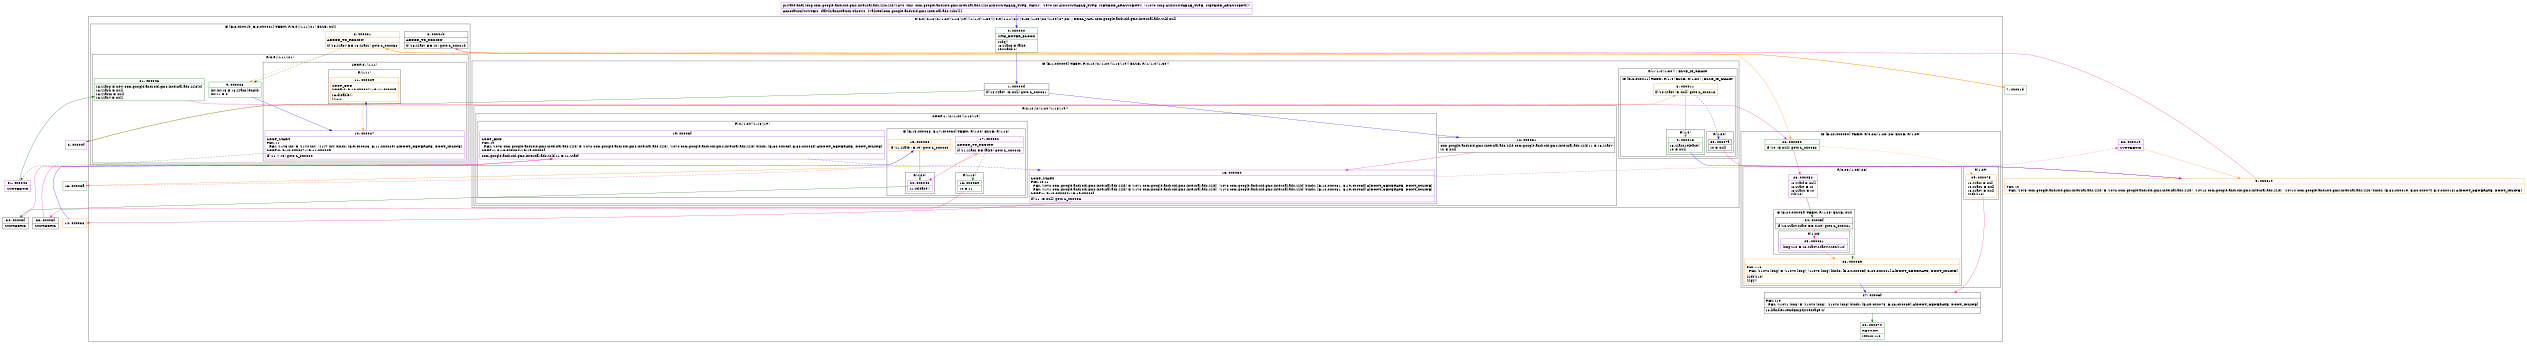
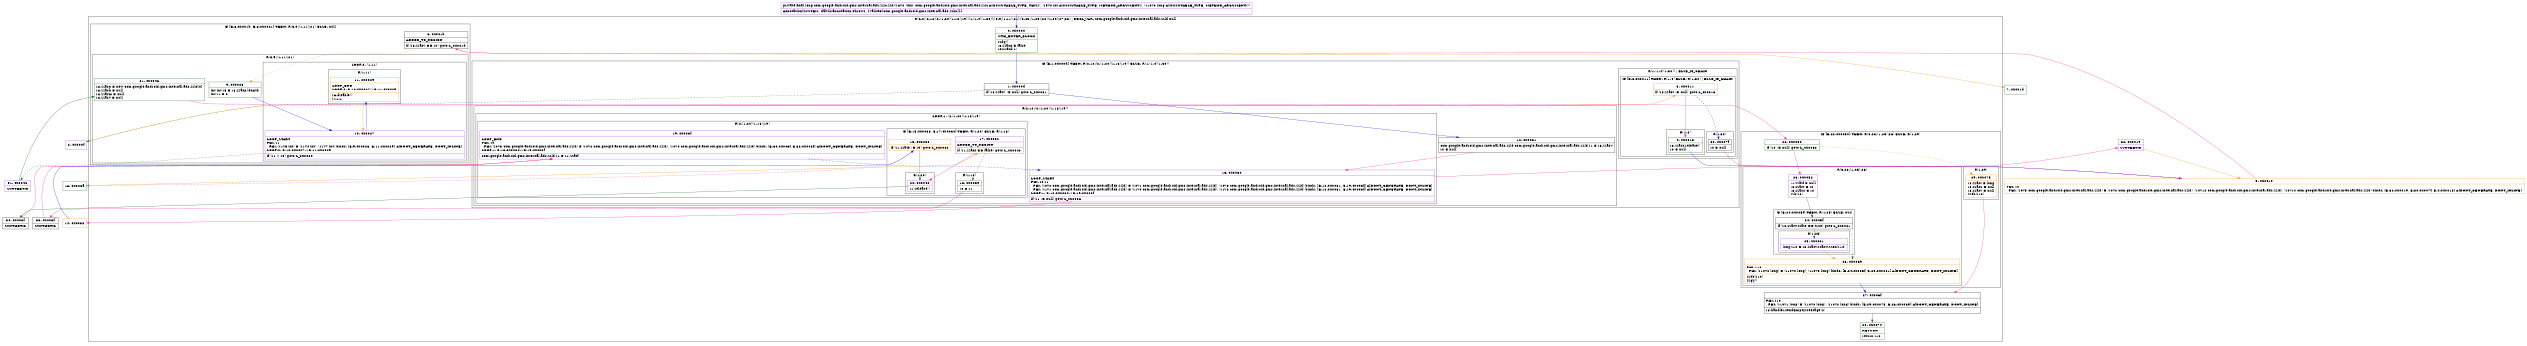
(363, 40) -> none
(535, 101) -> (535, 101)
(1725, 167) -> (1725, 167)
(1803, 183) -> (1803, 183)
(1981, 183) -> (1981, 183)
(1814, 233) -> (1814, 233)
